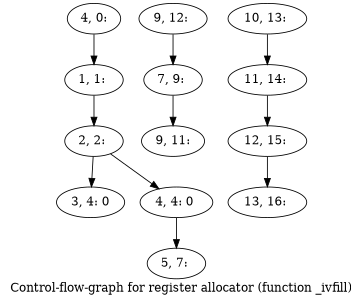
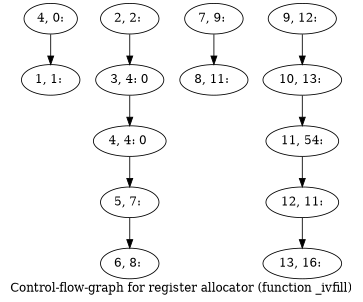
(173, 45) -> (302, 45)
(267, 80) -> (302, 141)
(94, 106) -> none
(173, 141) -> (214, 80)
(267, 141) -> (302, 202)
(131, 169) -> (130, 106)
none -> (130, 264)
